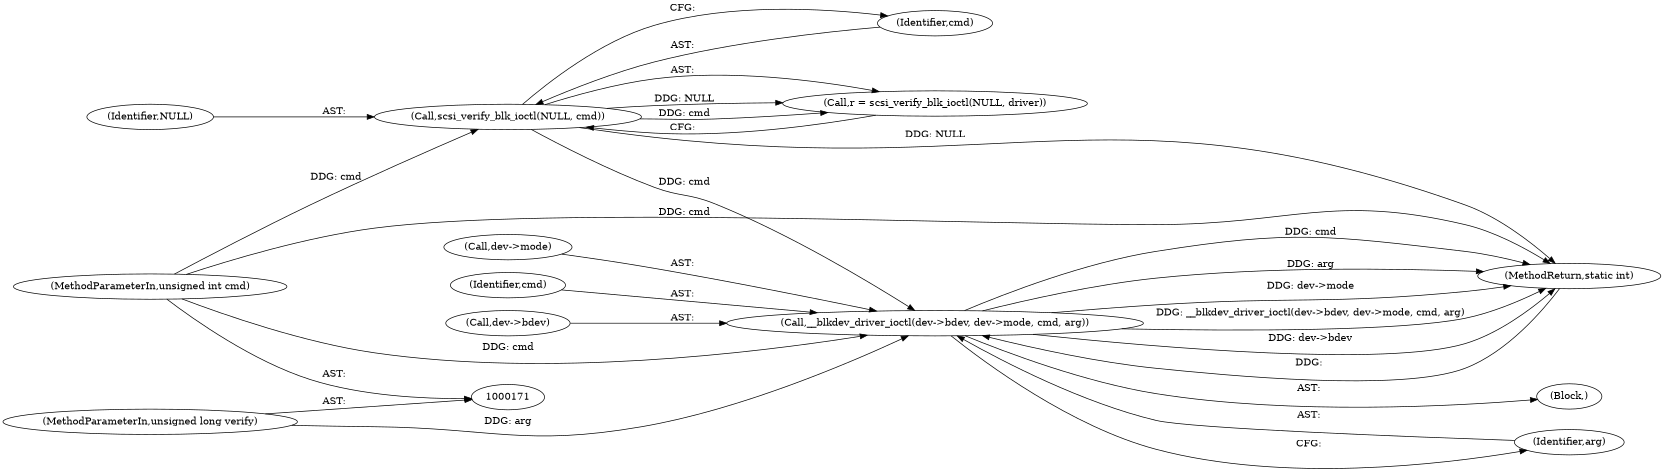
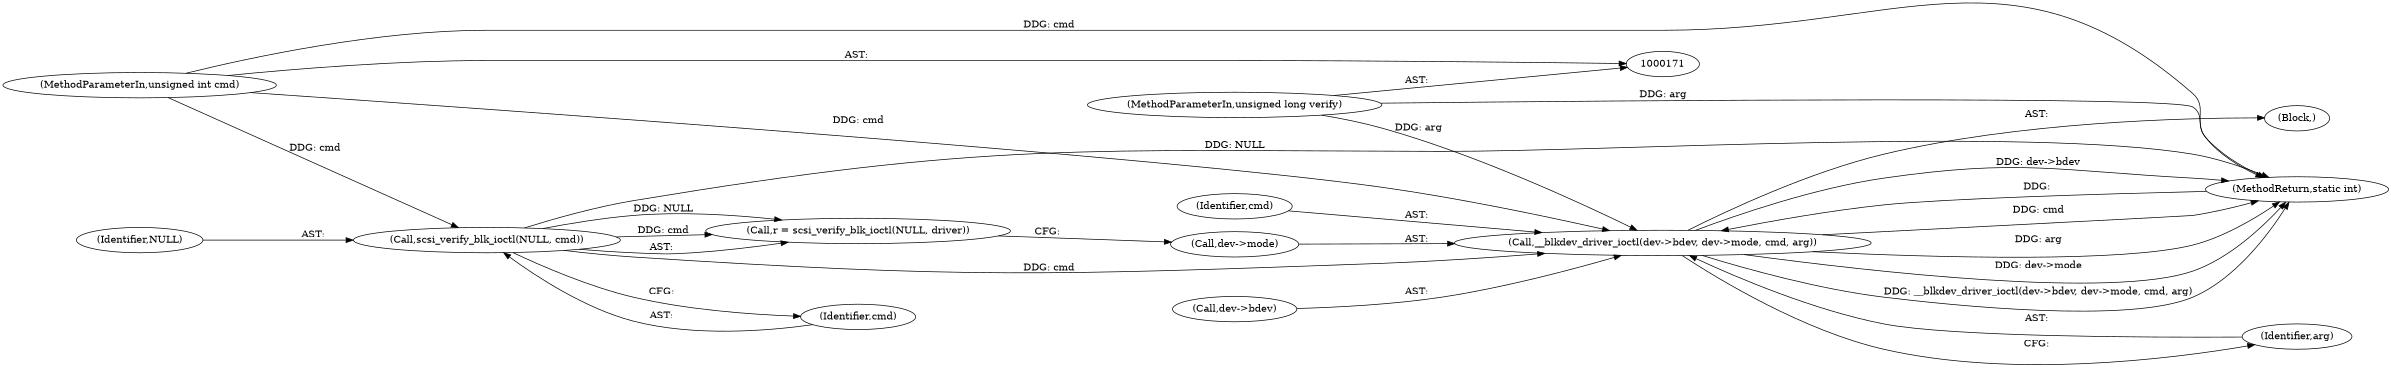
none -> (1836, 100)
(735, 132) -> (1081, 239)
